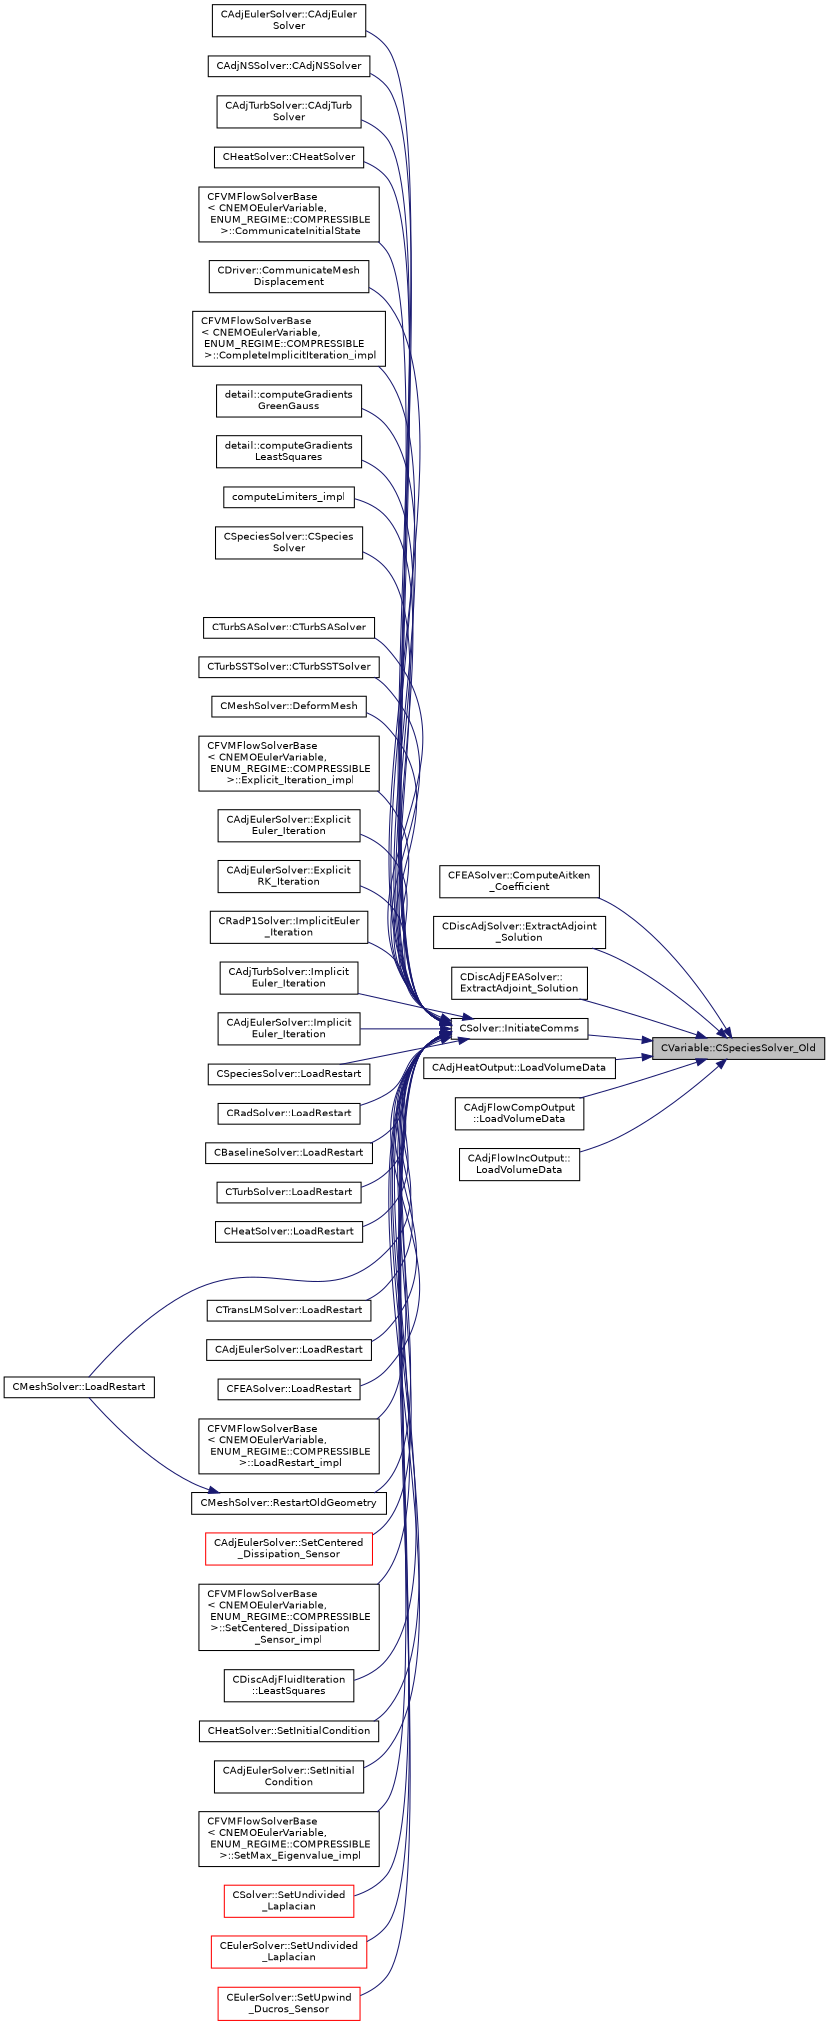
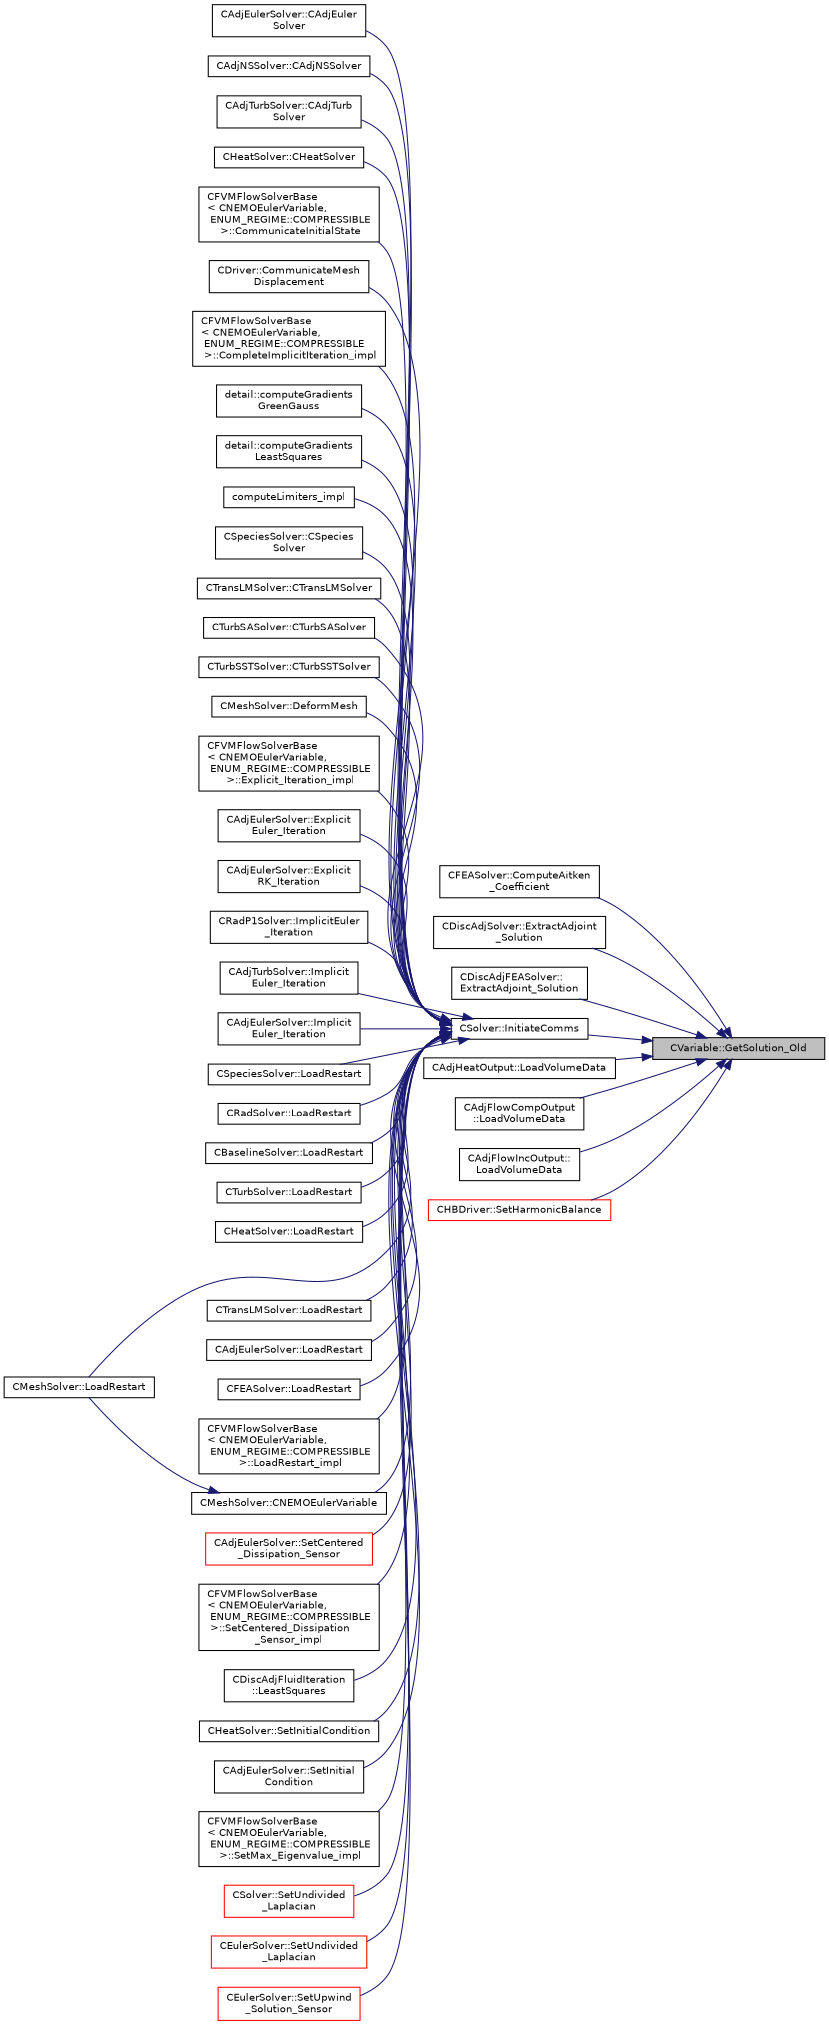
none -> (289, 589)
(739, 1049) -> (739, 1049)
none -> (520, 1210)
(289, 1503) -> (289, 1503)
(289, 2004) -> (289, 2004)
